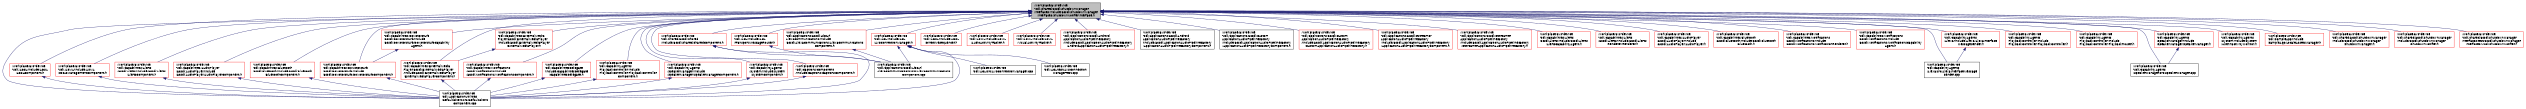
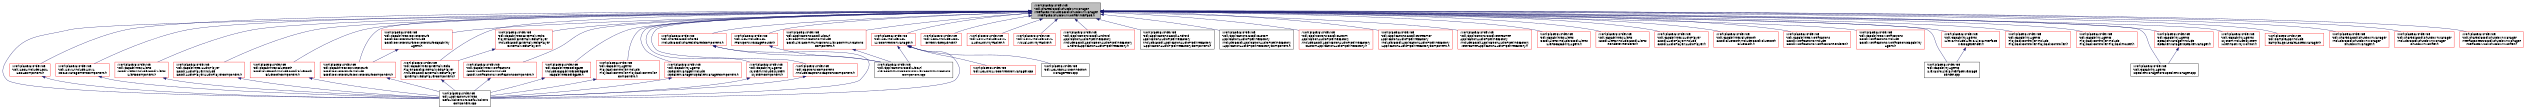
(1003, 70) -> (1003, 70)
